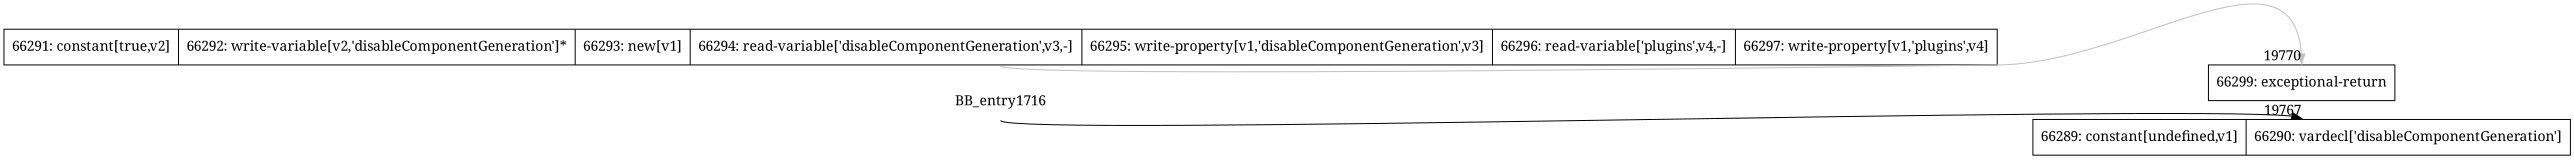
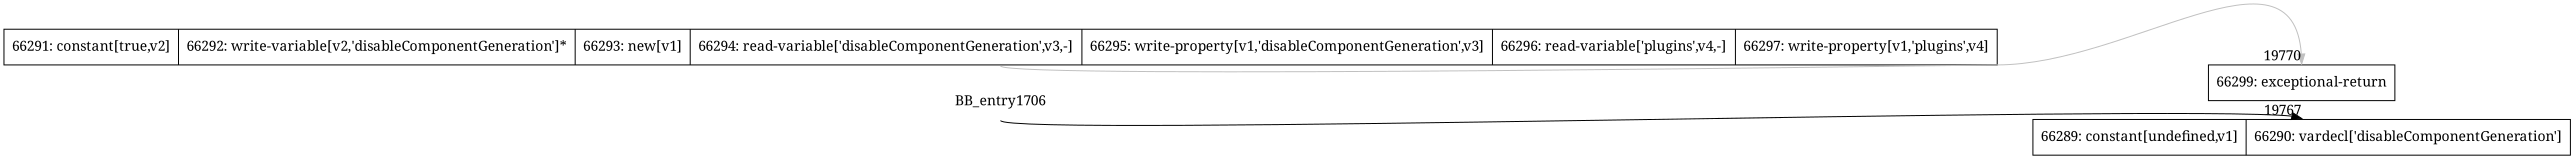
(1001, 102) -> (1001, 102)
